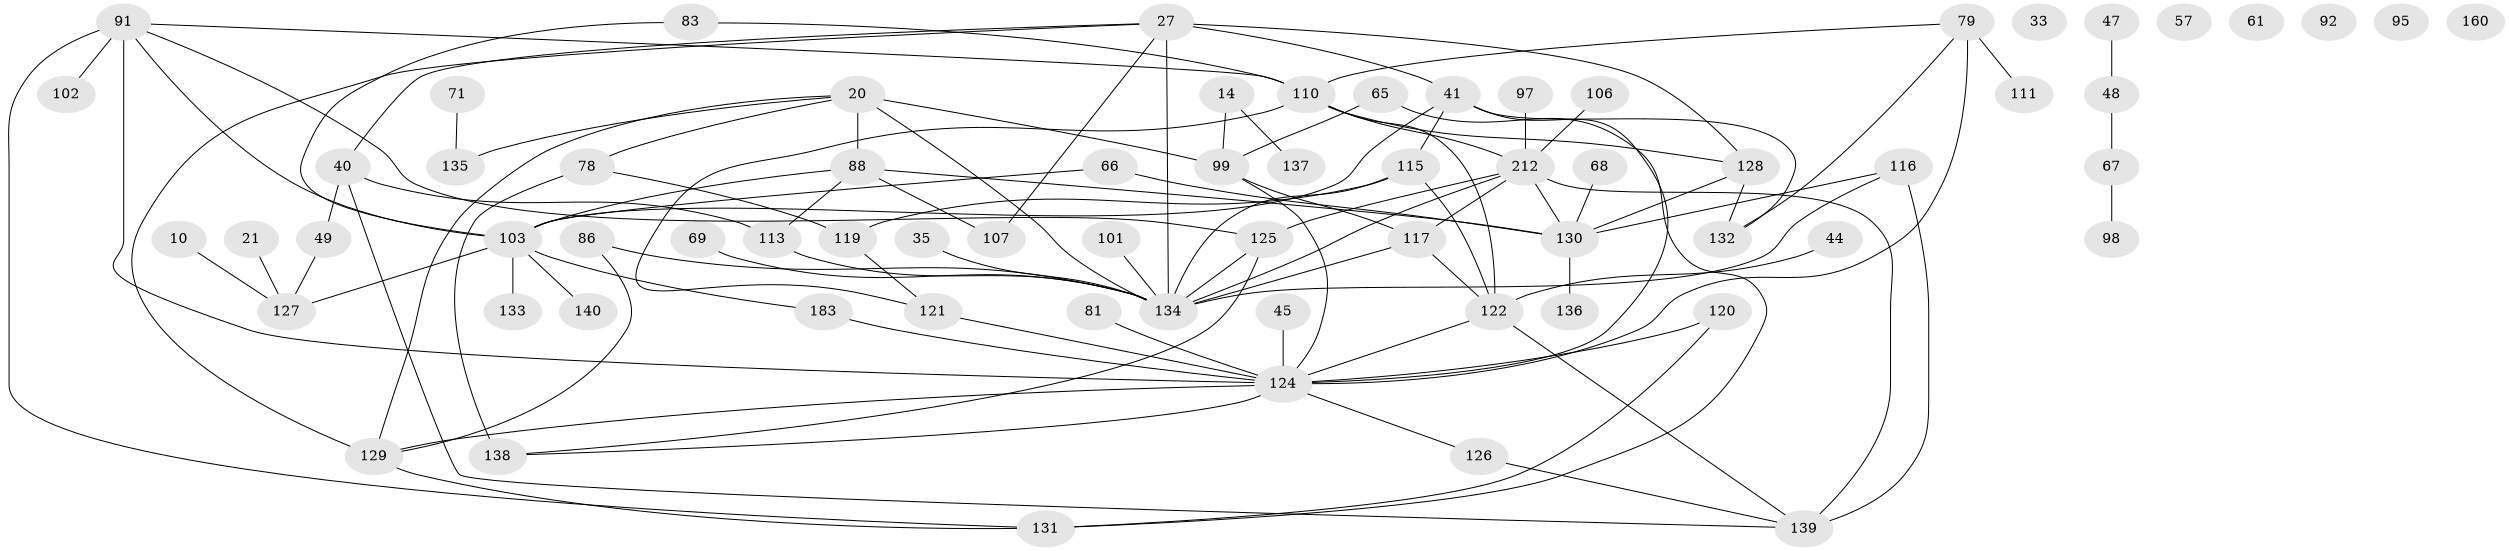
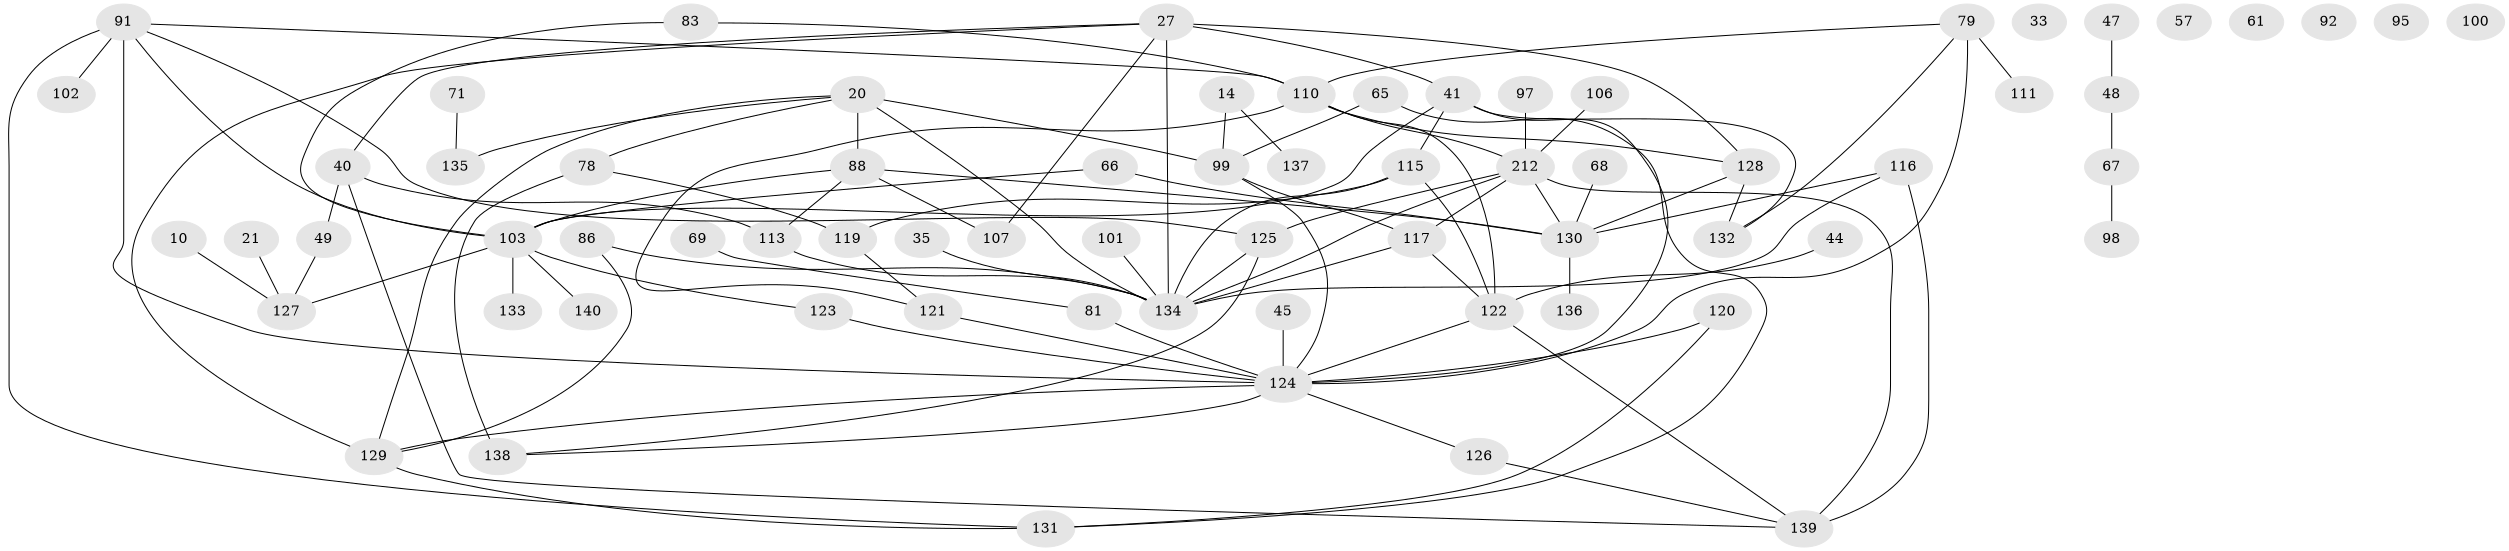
(2476, 22) -> (2476, 22)
(867, 277) -> (884, 281)
(824, 312) -> (824, 312)
